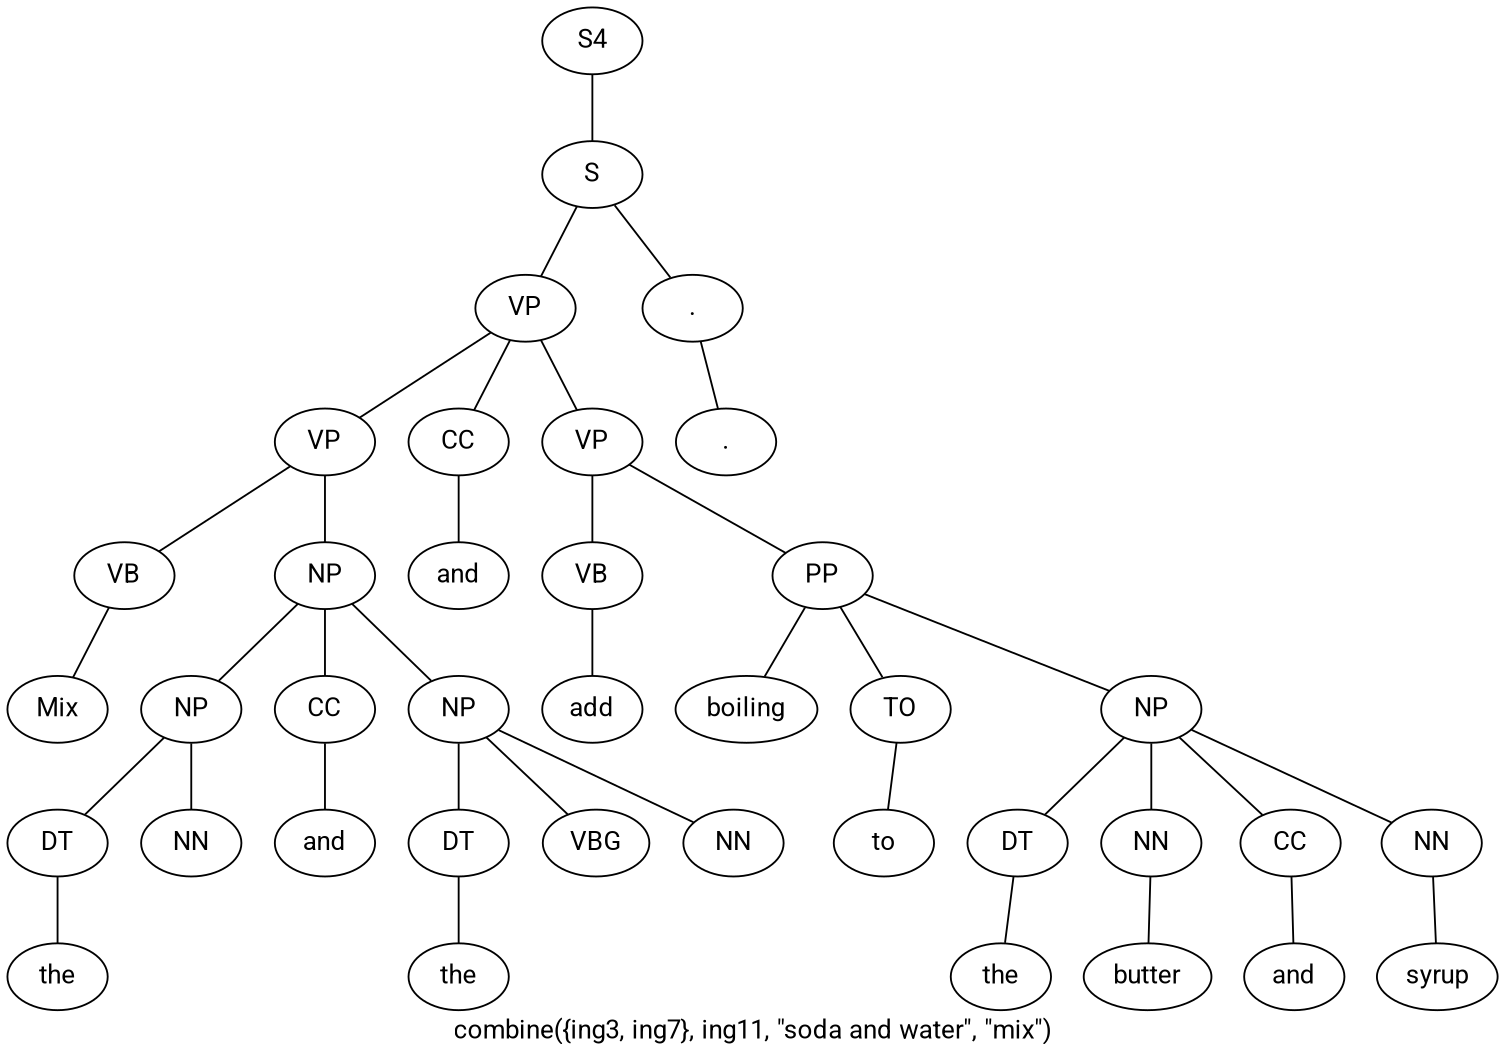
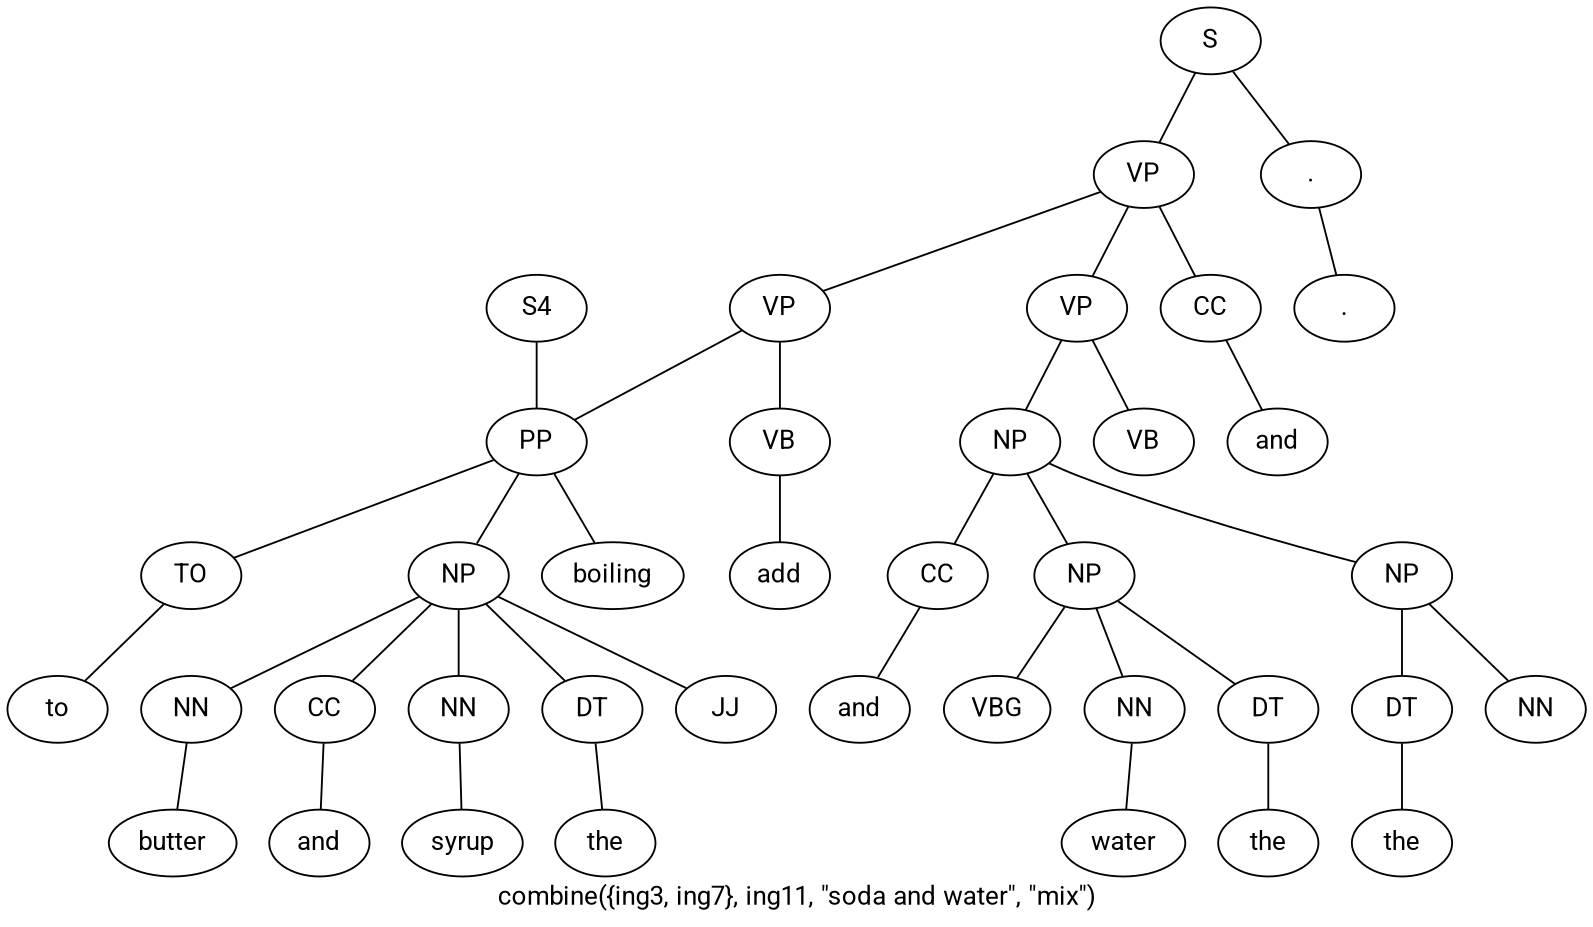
(592, 108) -> (537, 375)
(58, 709) -> none
none -> (726, 709)
none -> (1123, 843)
